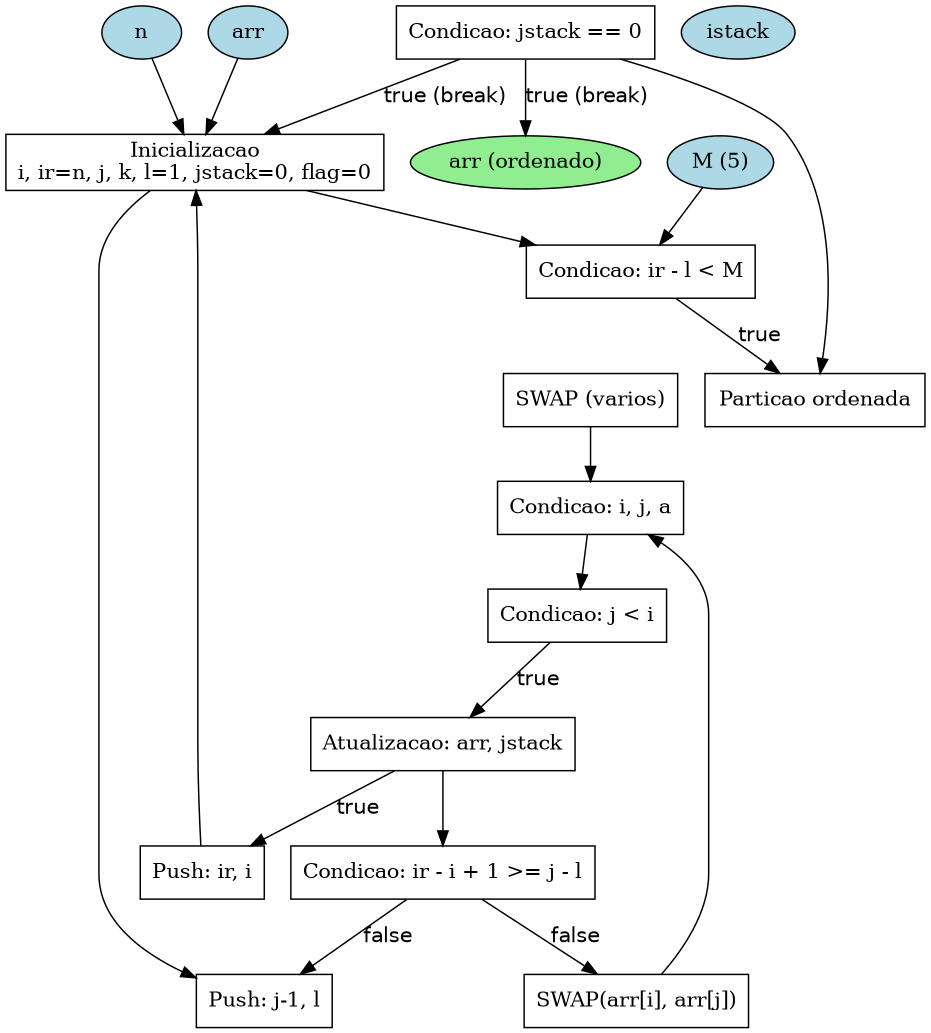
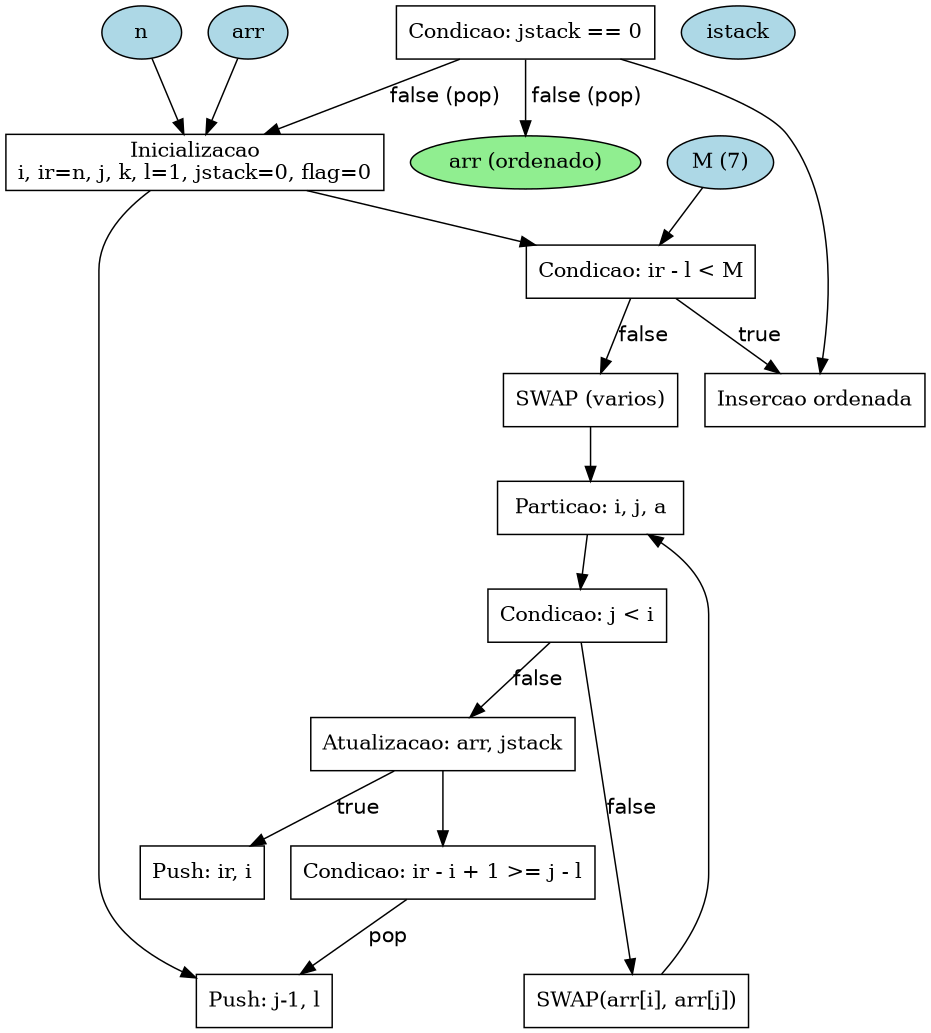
(445, 97) -> (445, 97)
(587, 97) -> (587, 97)
(720, 162) -> (720, 162)
none -> (619, 329)
(815, 400) -> (815, 400)
(591, 508) -> (591, 508)
(198, 526) -> none
(538, 680) -> (538, 680)
(533, 933) -> (606, 801)
(388, 937) -> (388, 937)
